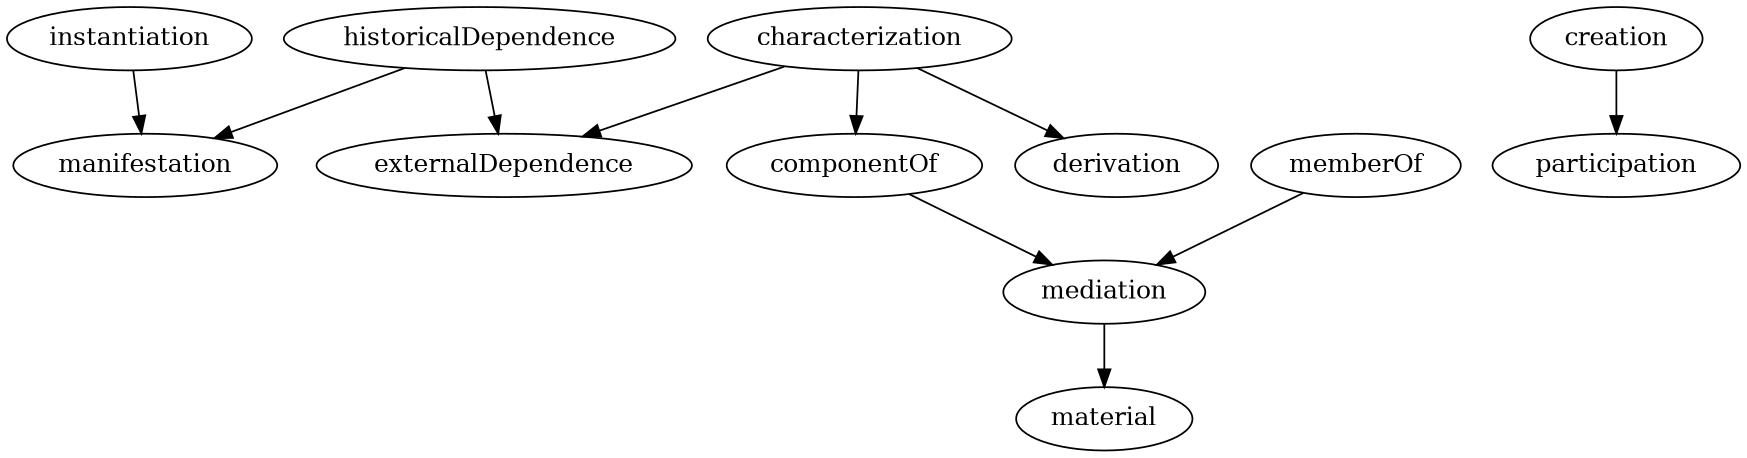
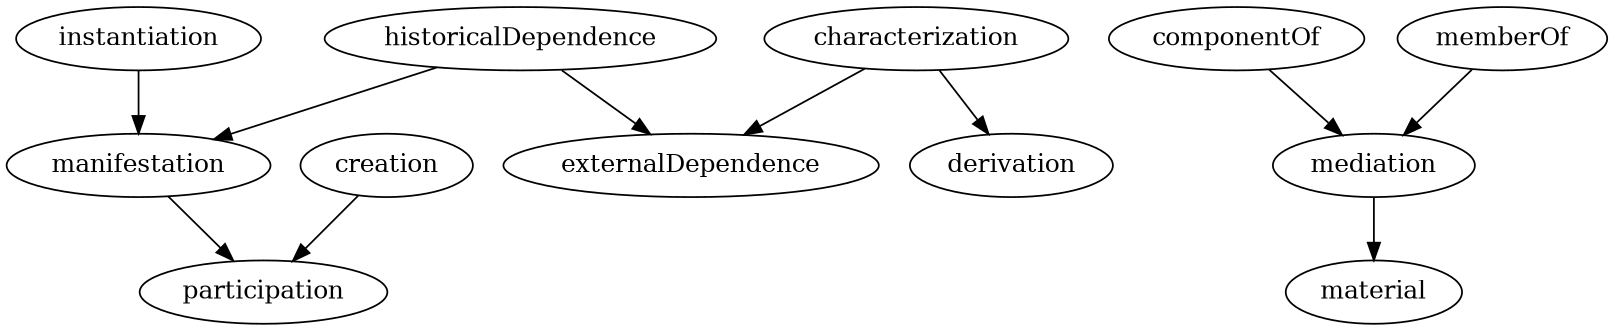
(857, 93) -> none
none -> (194, 222)
